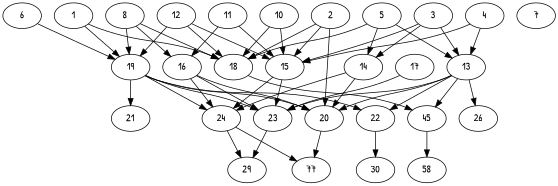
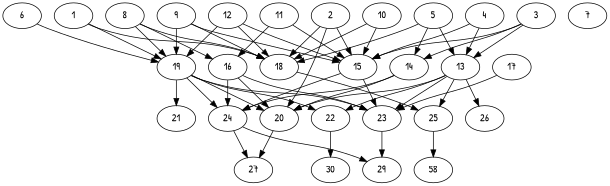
none -> (176, 16)
(427, 119) -> (433, 119)
(311, 170) -> (253, 170)
